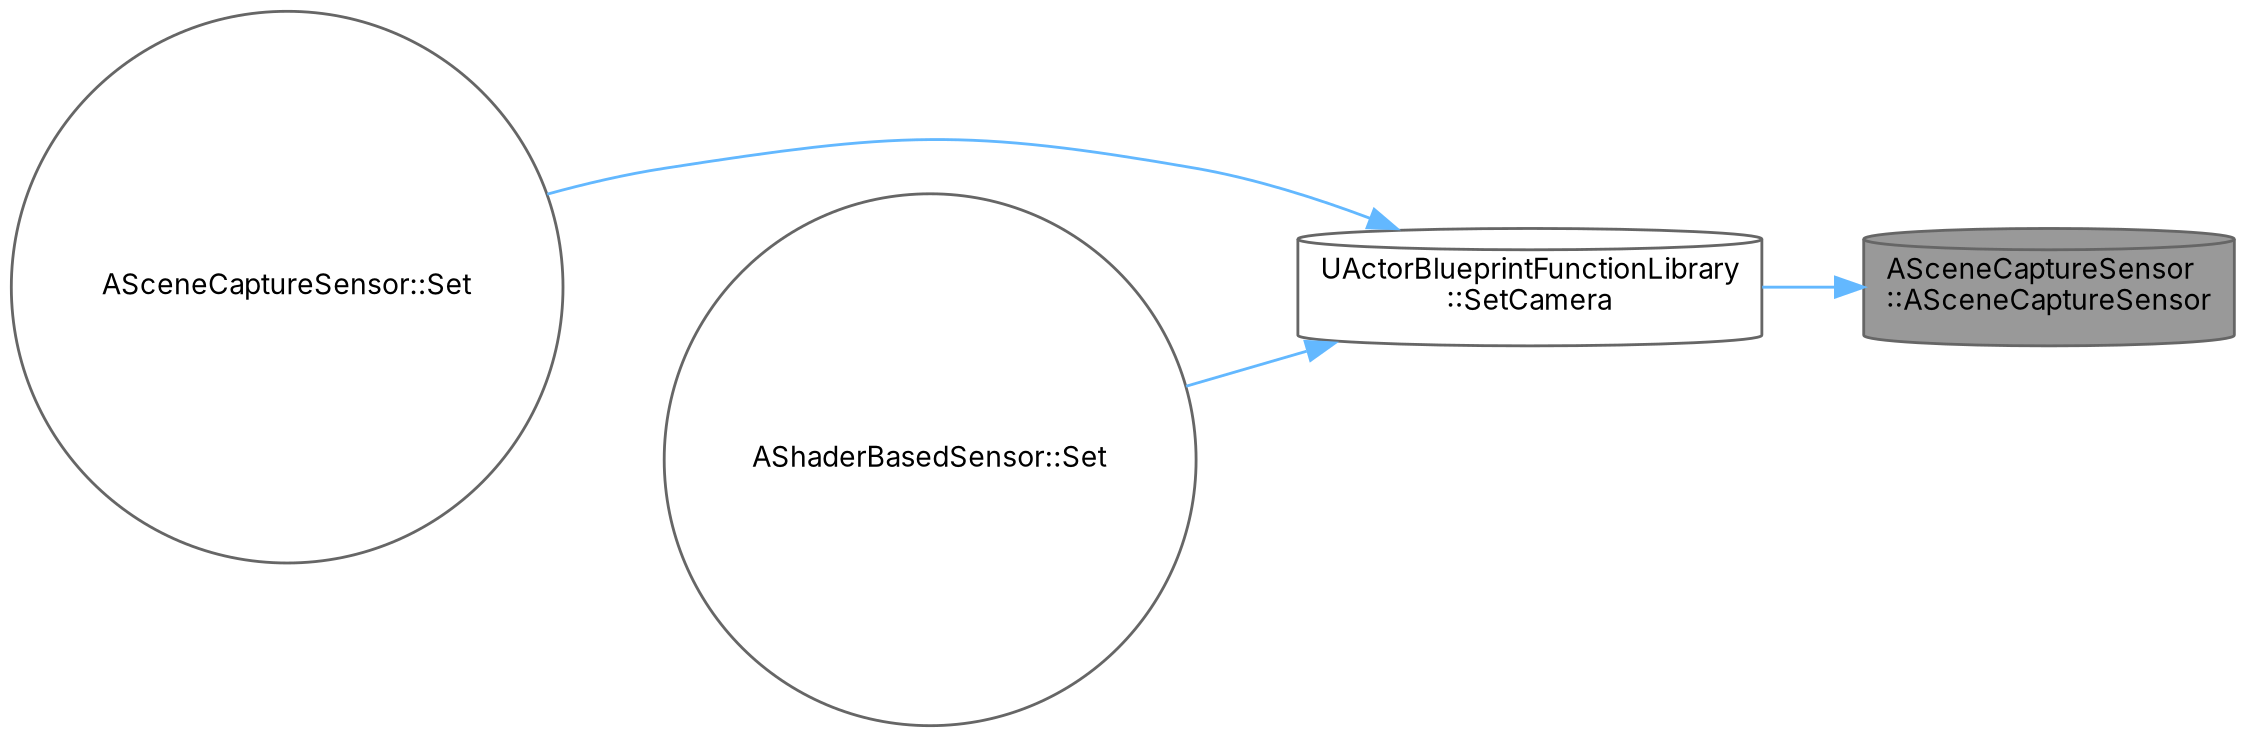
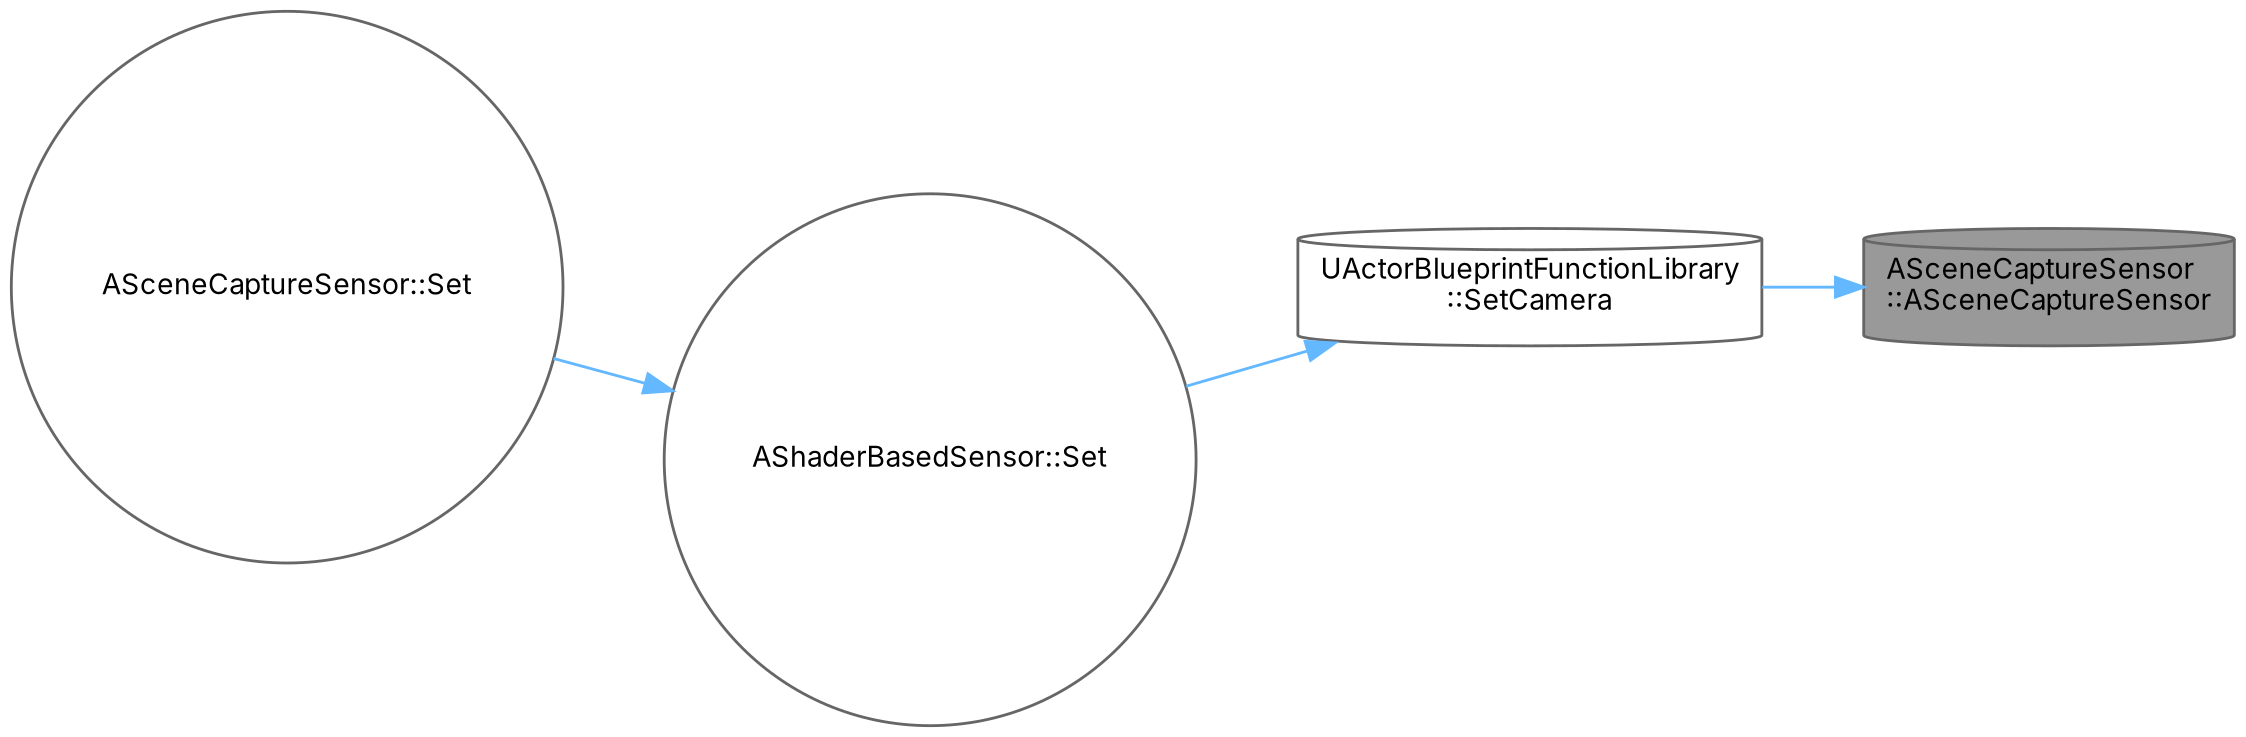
(961, 140) -> (599, 371)
